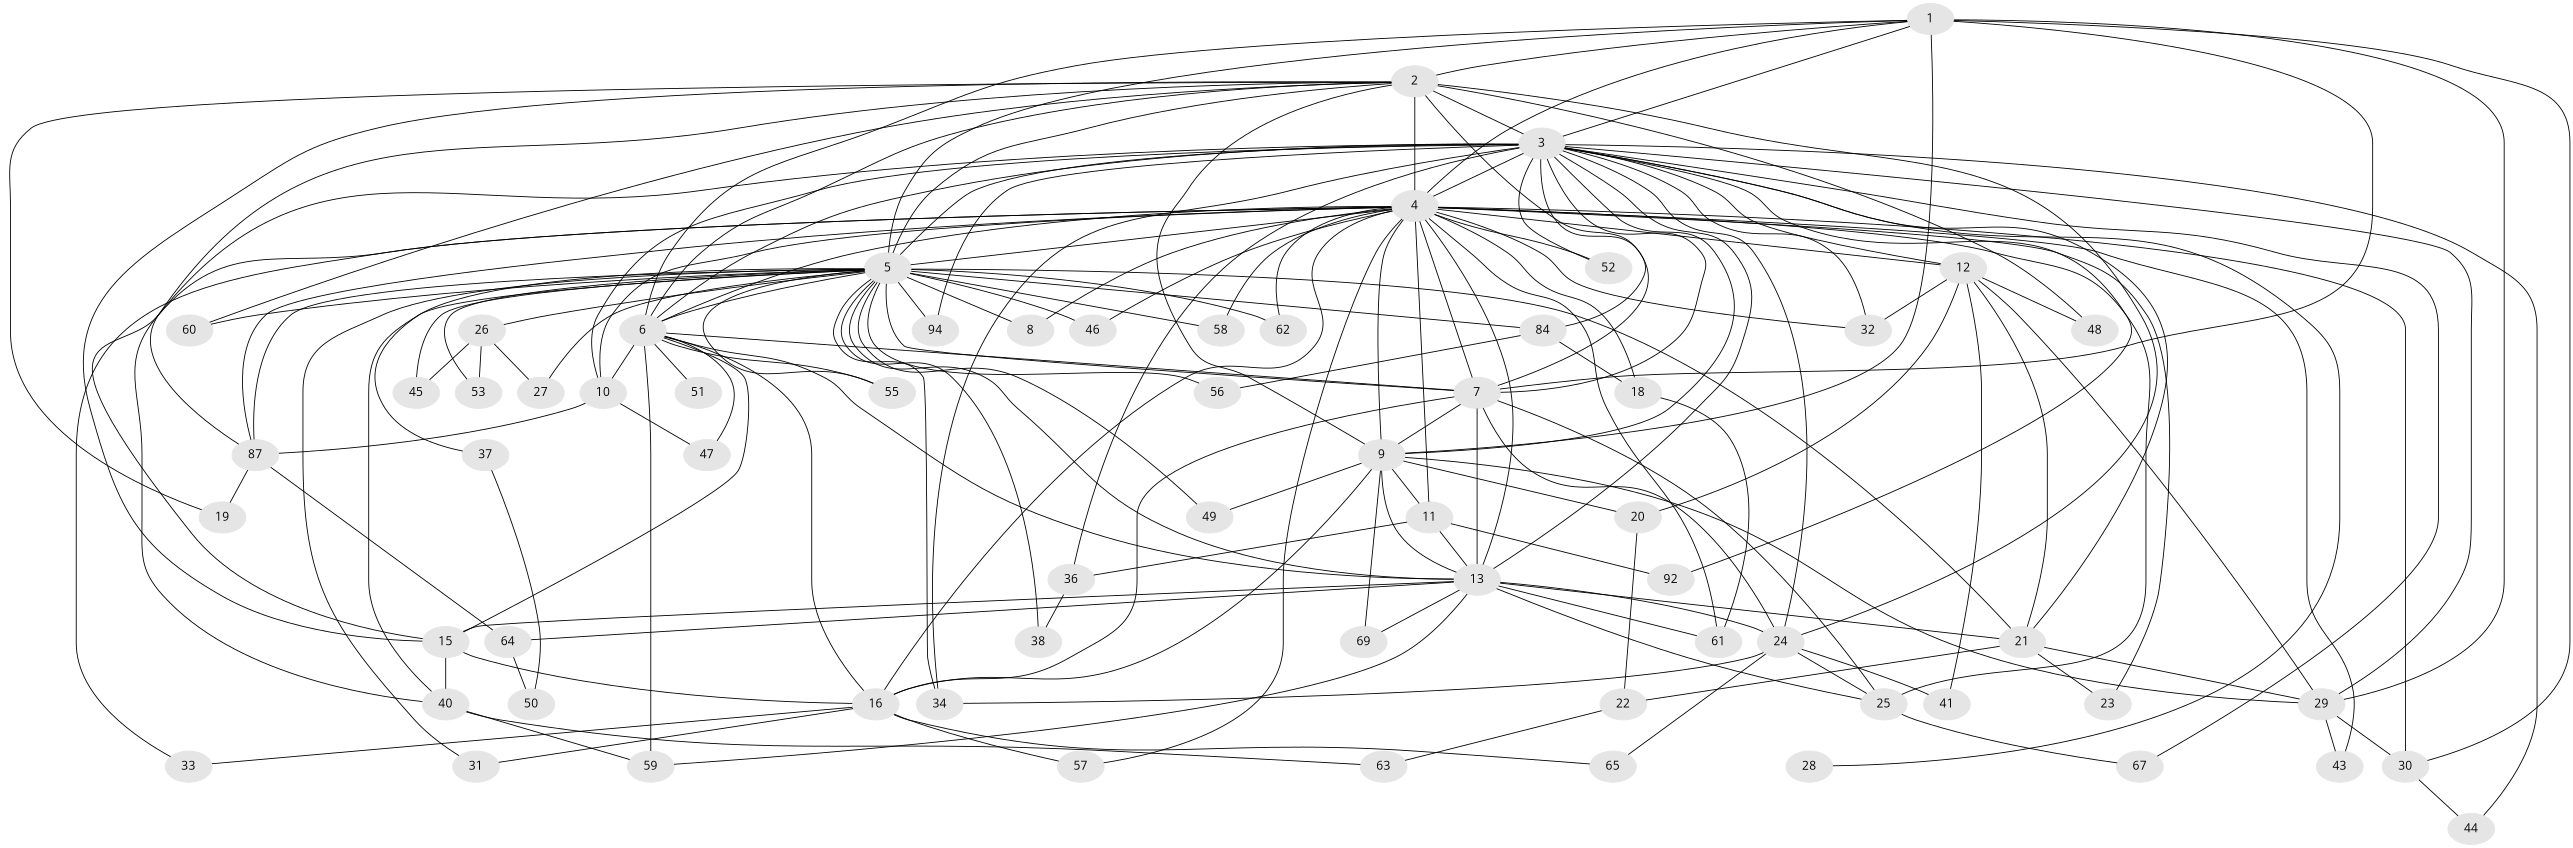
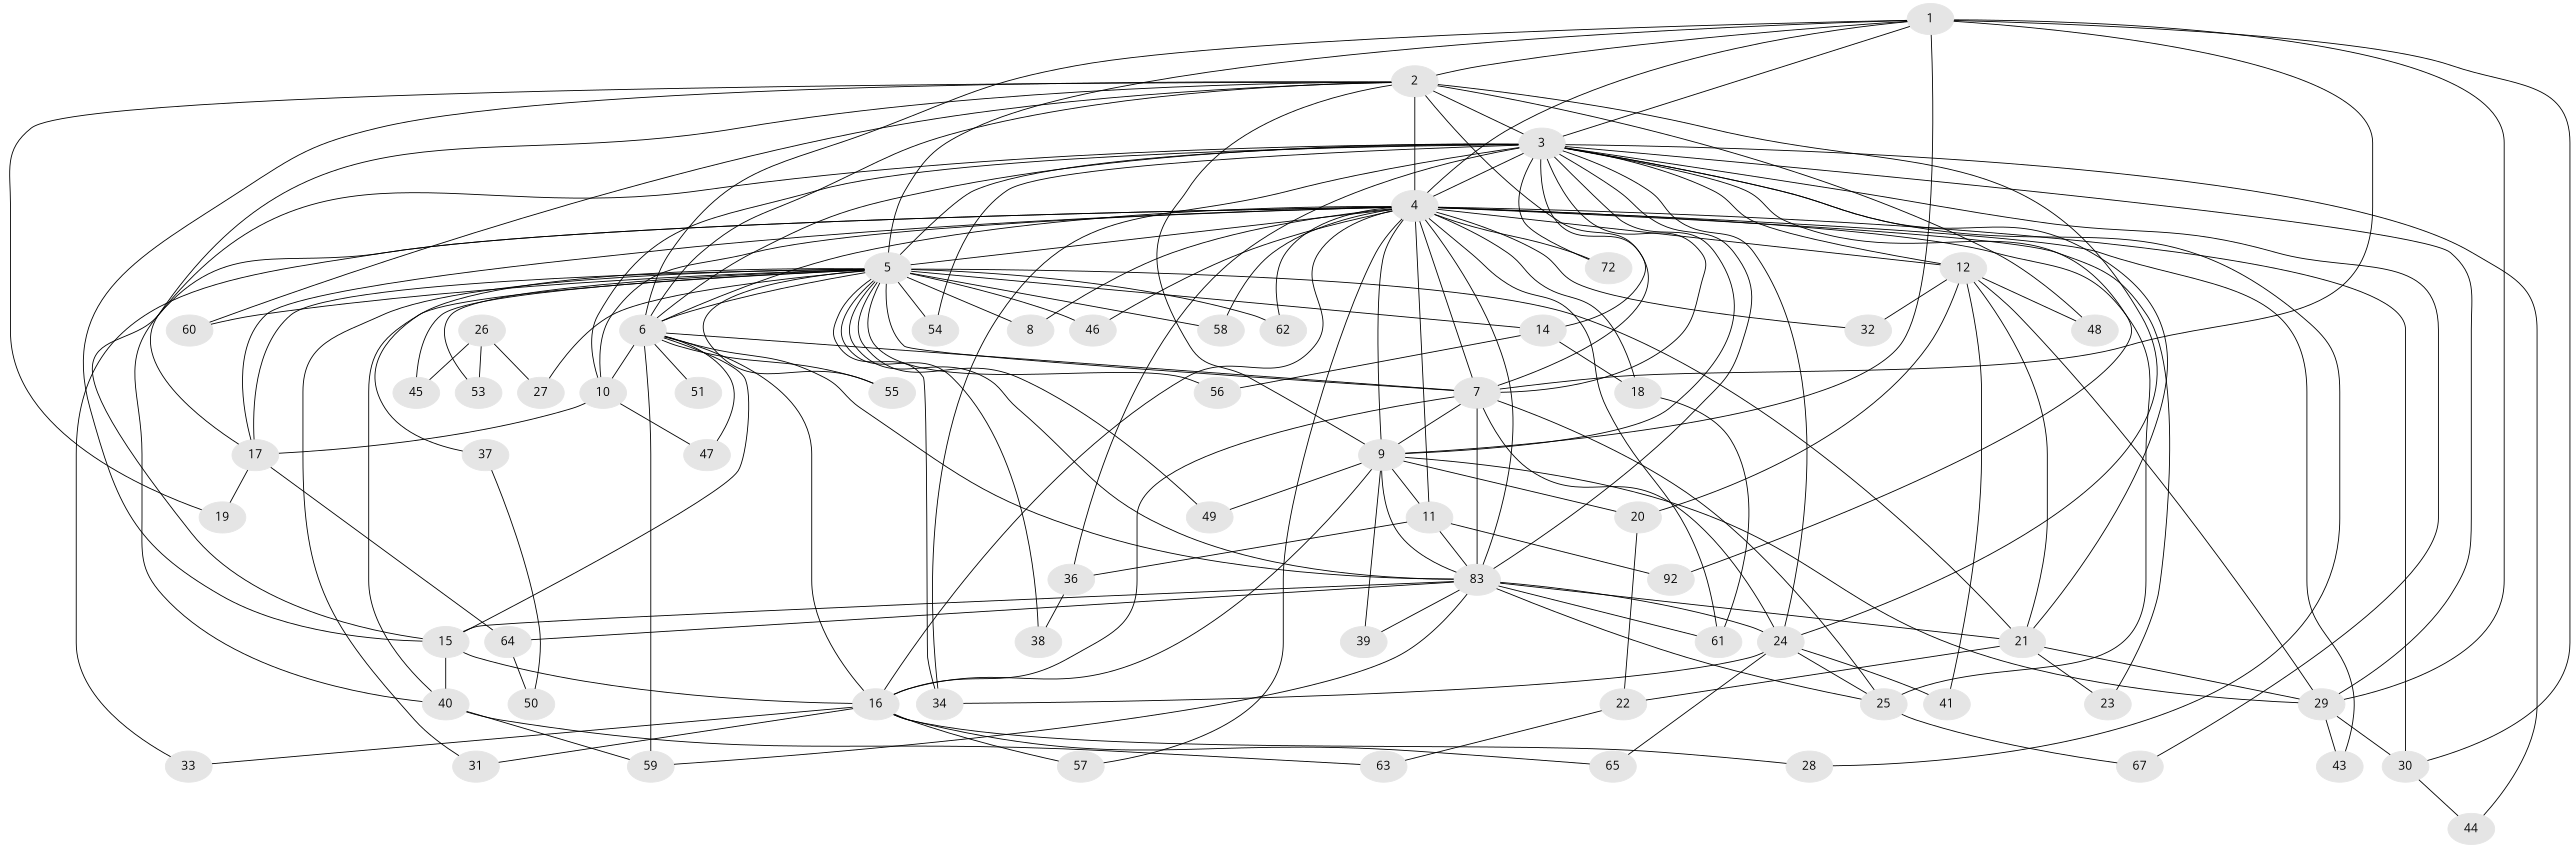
(1119, 121) -> none
(1726, 227) -> none
(1609, 268) -> (1609, 268)
(630, 302) -> none
(935, 331) -> (935, 331)
(1543, 331) -> (1543, 331)
(255, 455) -> (255, 455)
(1477, 580) -> (1477, 580)
(1364, 642) -> (1364, 642)
none -> (1429, 747)
